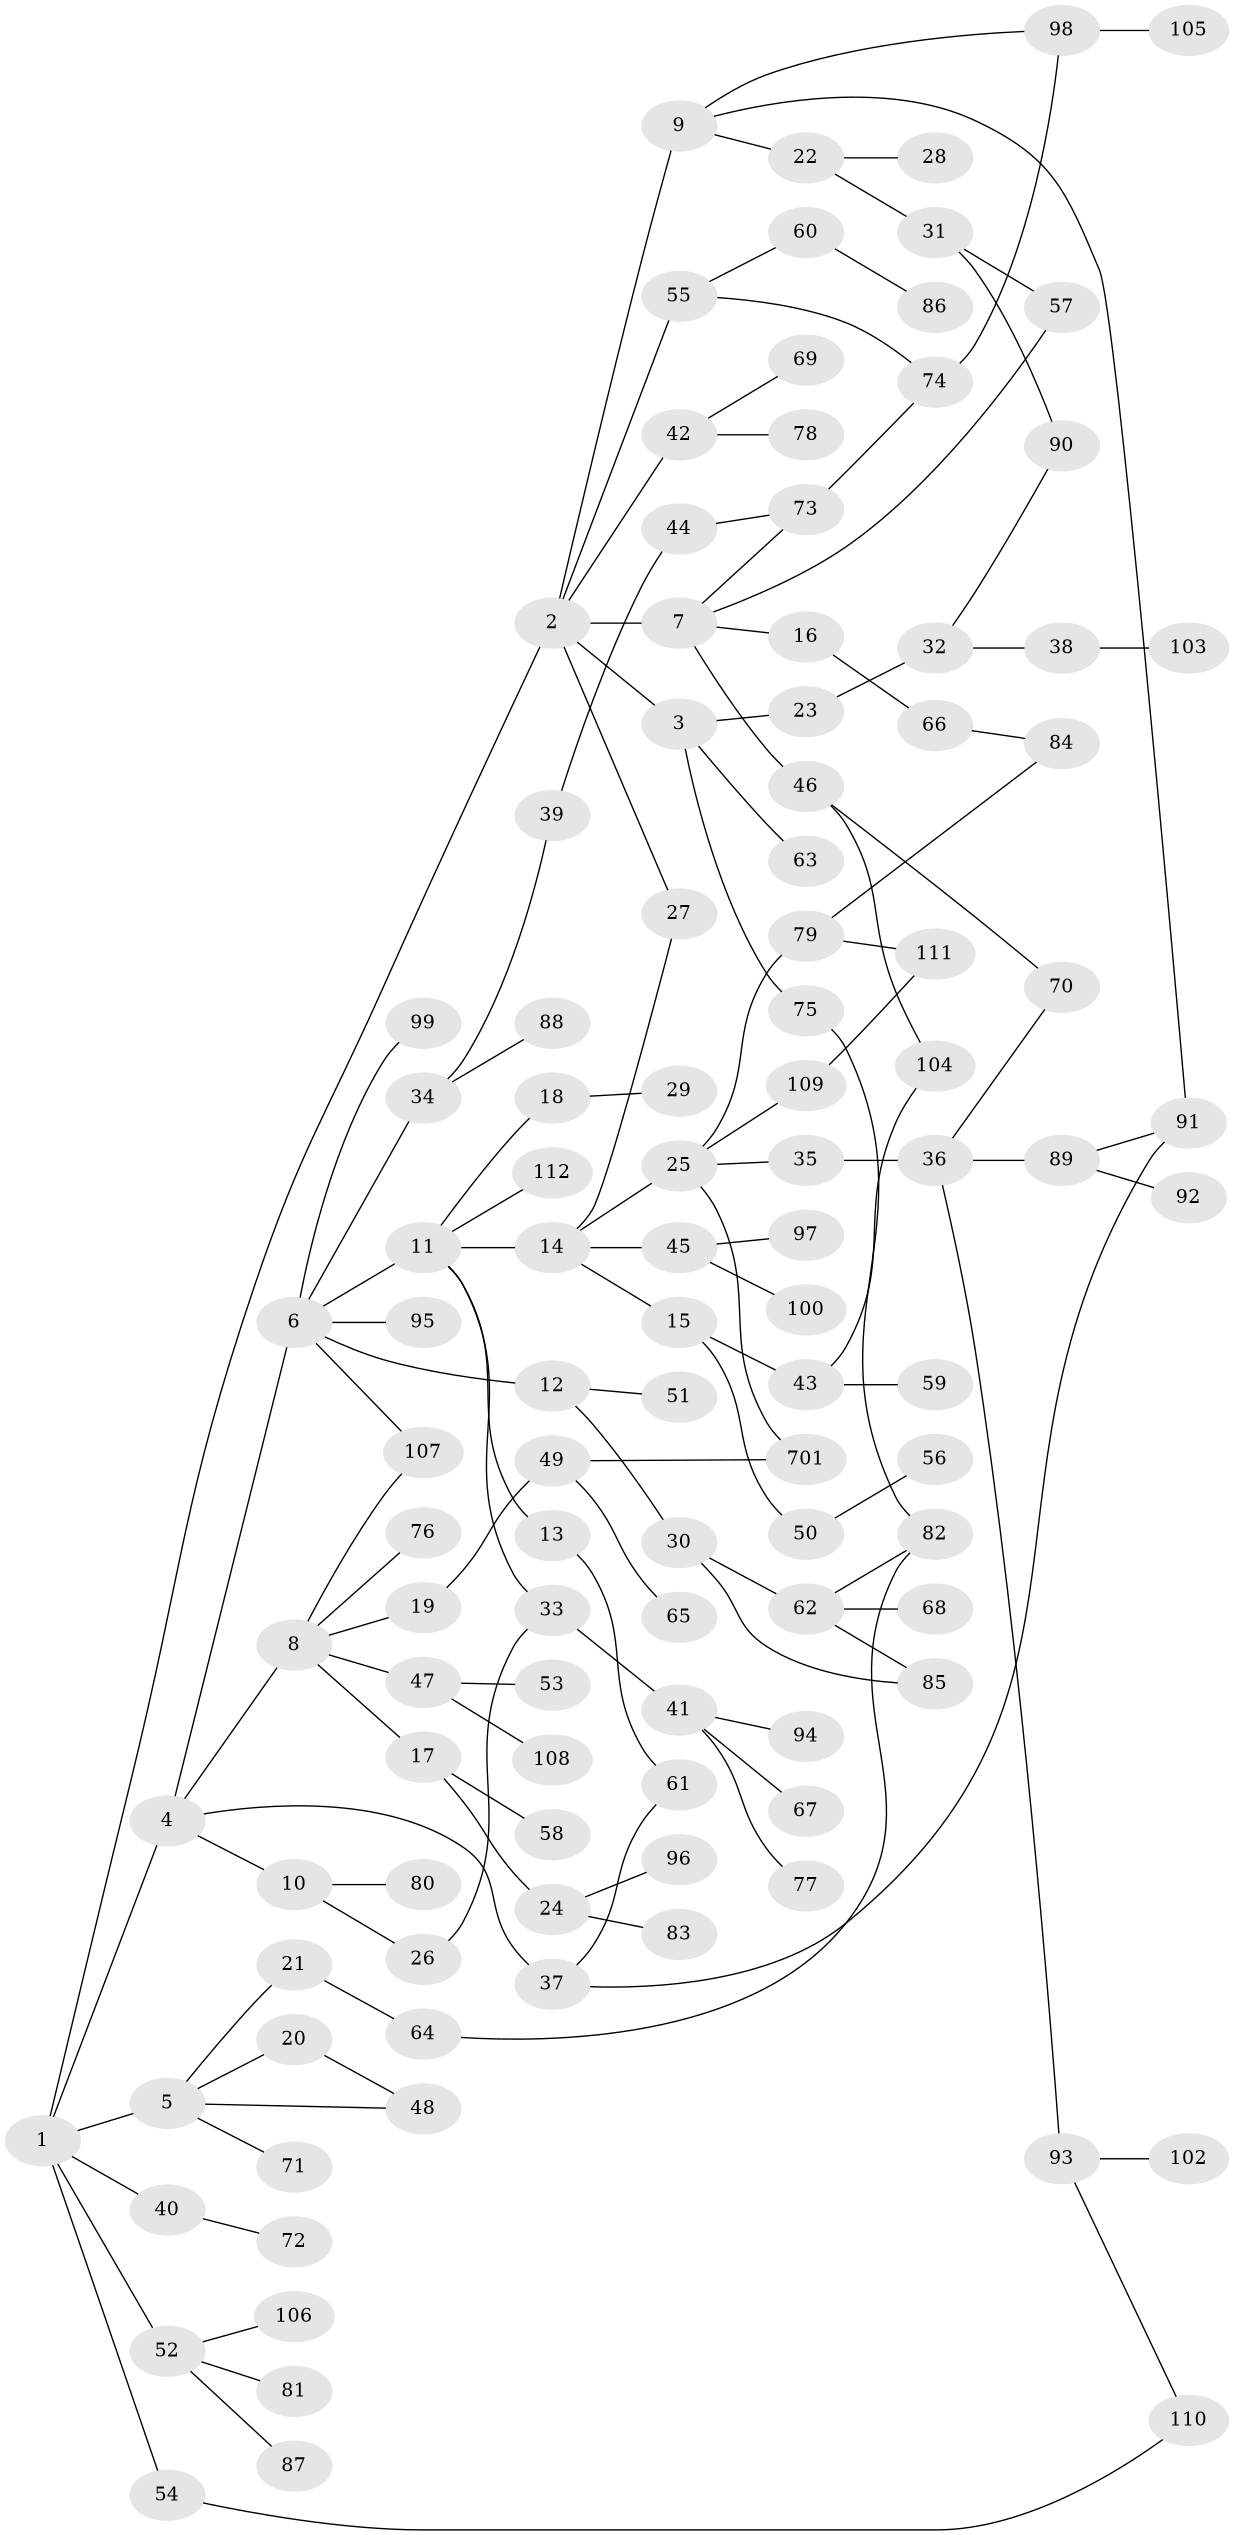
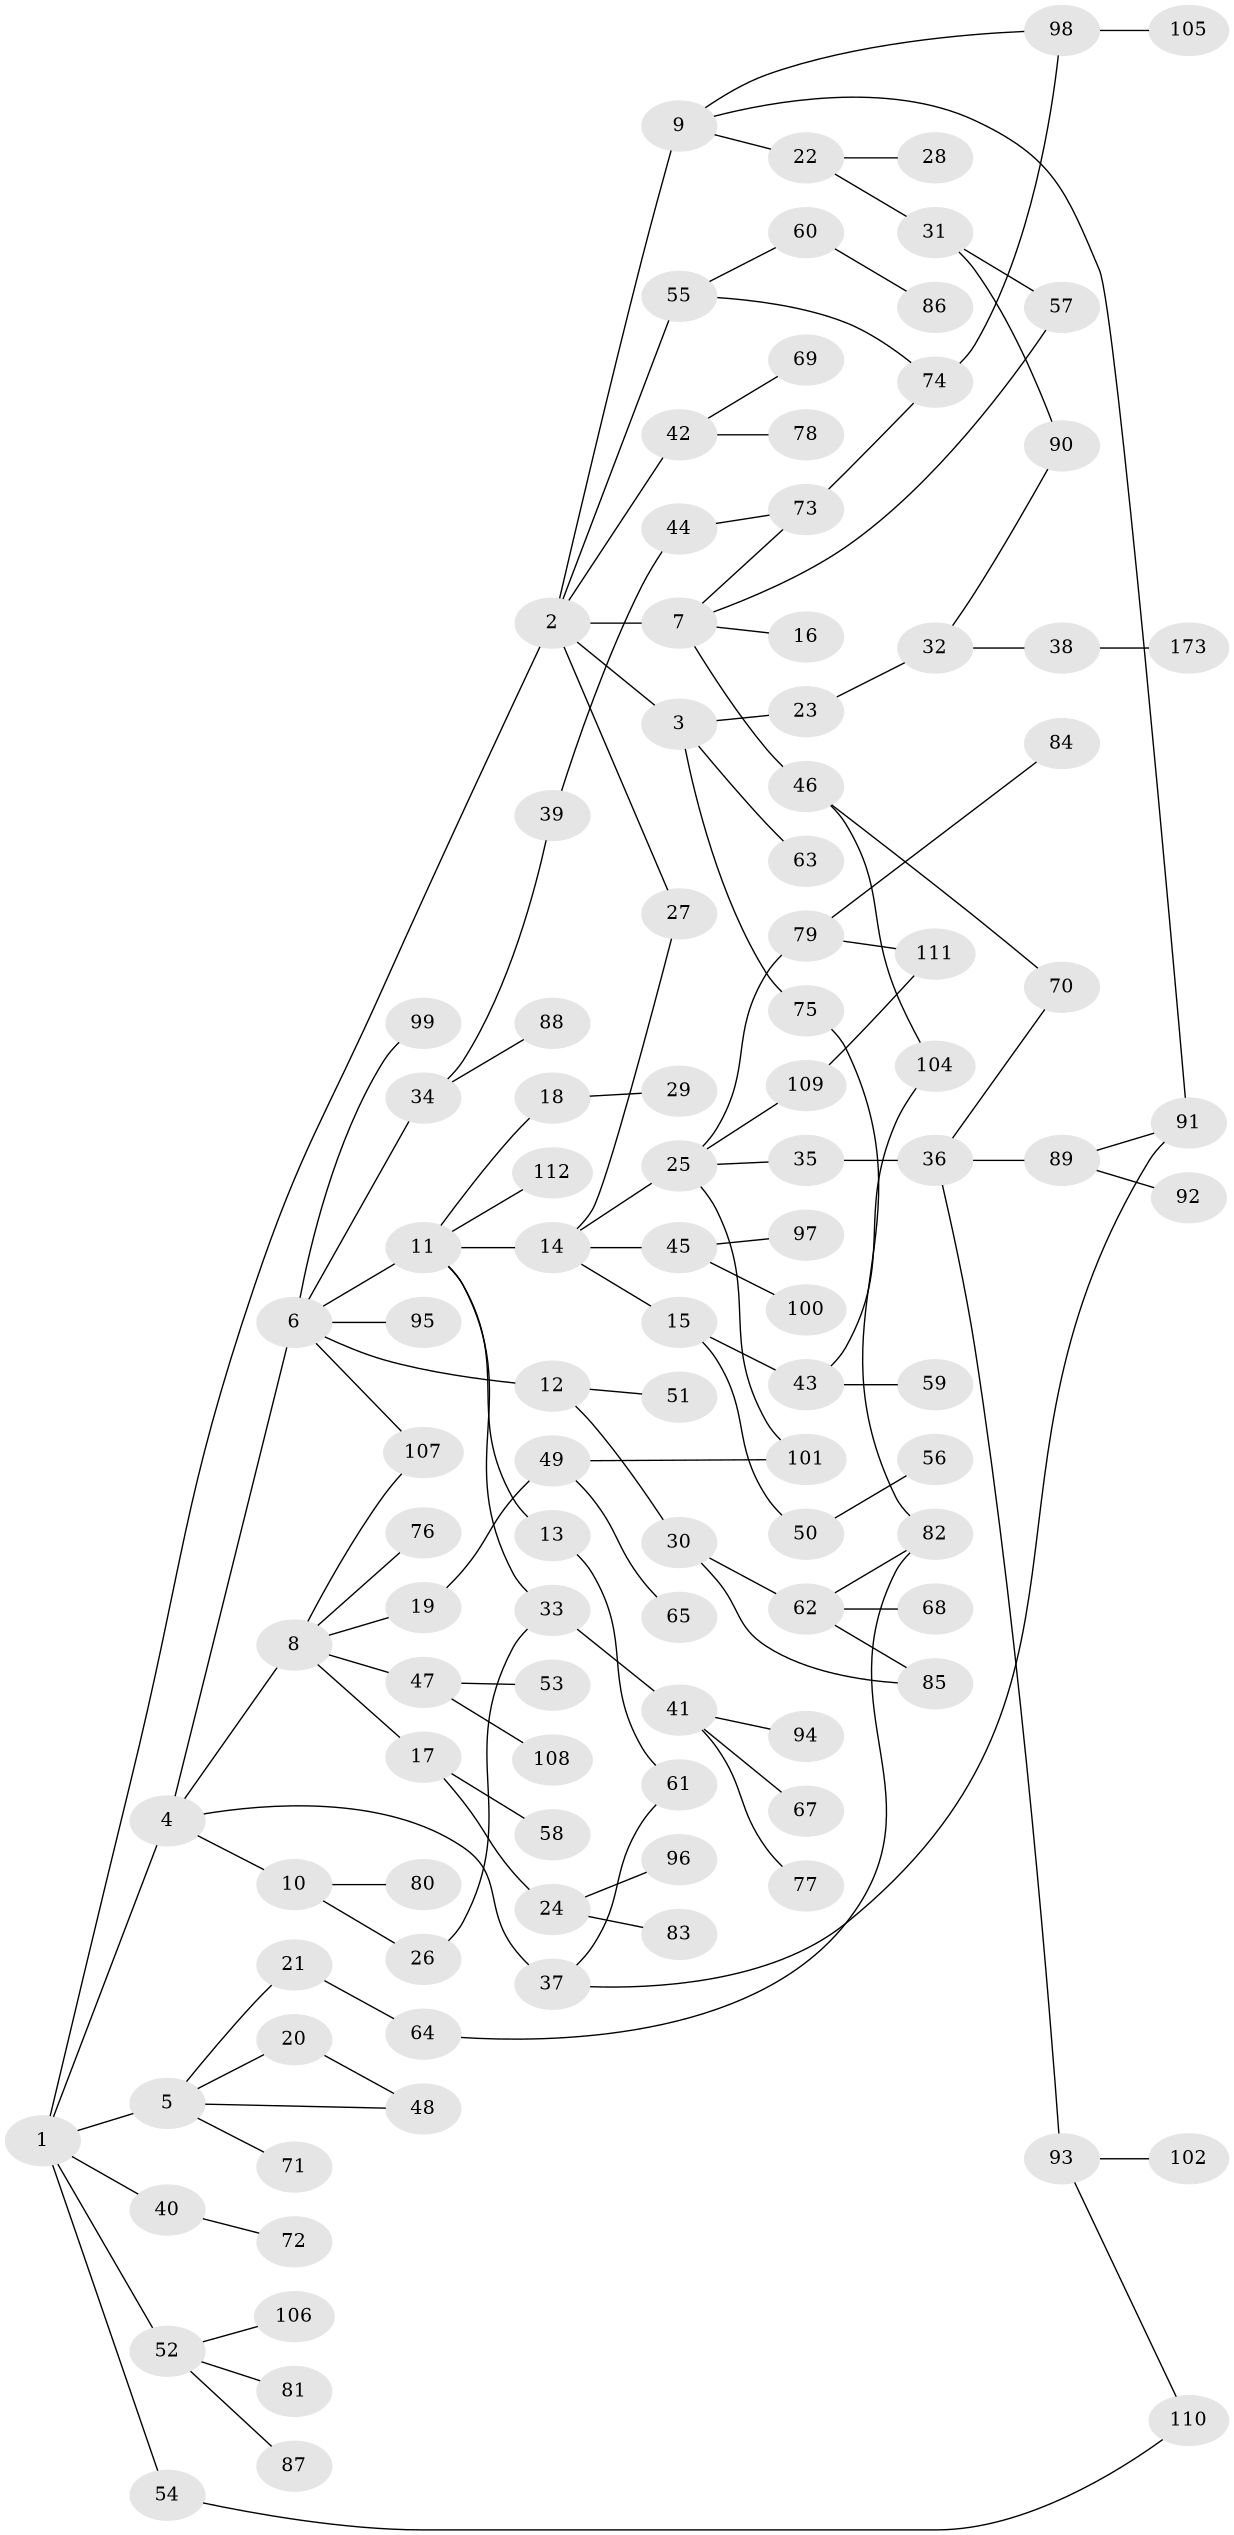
(1189, 648) -> (1189, 648)
(935, 726) -> none
(806, 1459) -> (806, 1459)
